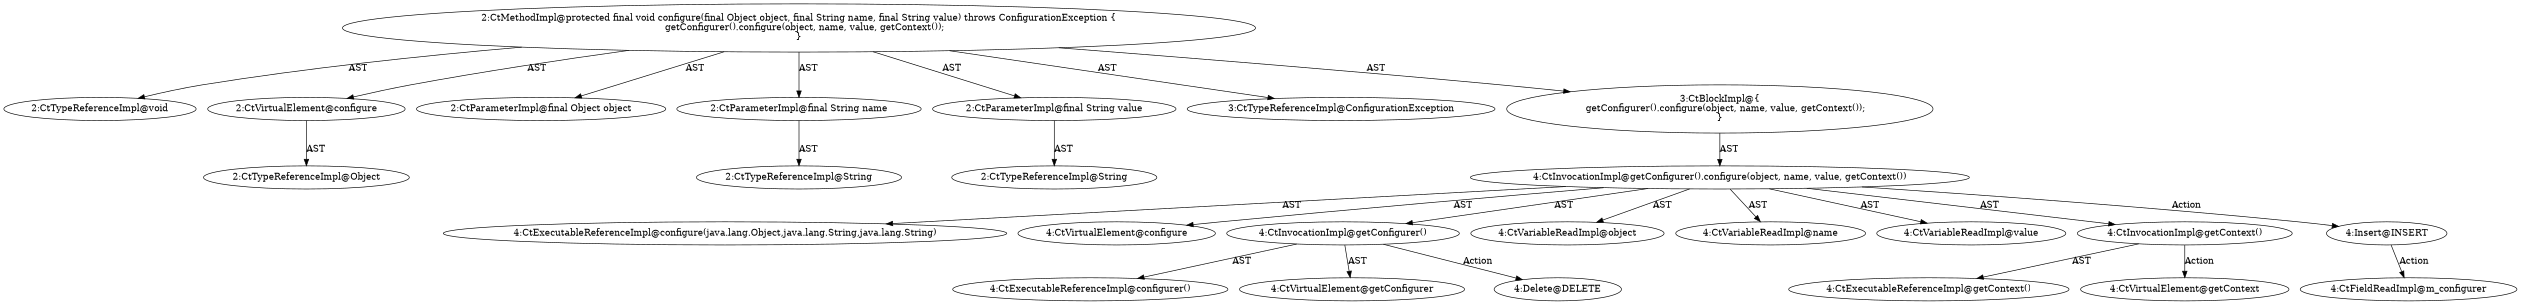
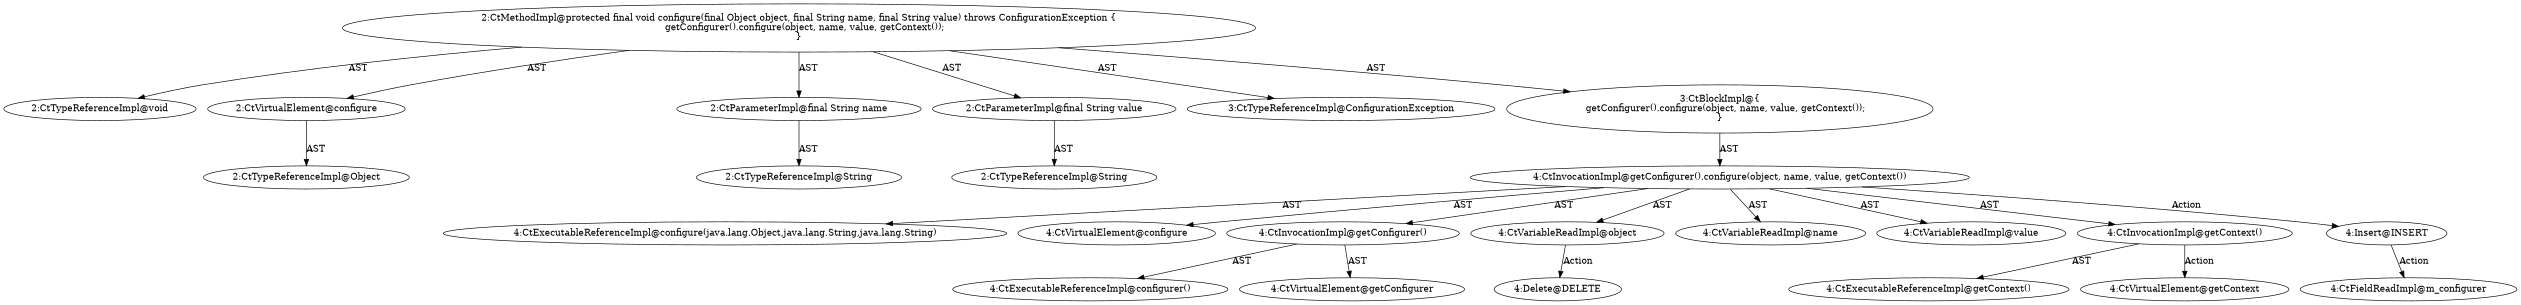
(541, 109) -> none
(1450, 261) -> (1563, 258)
